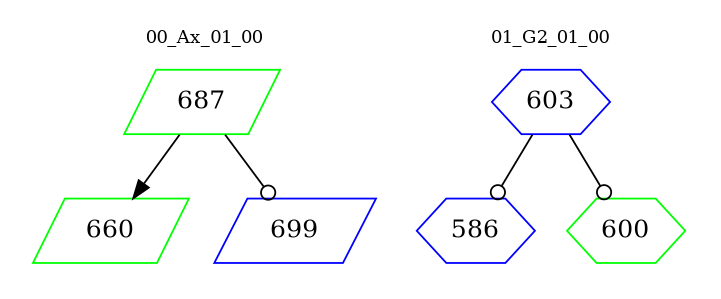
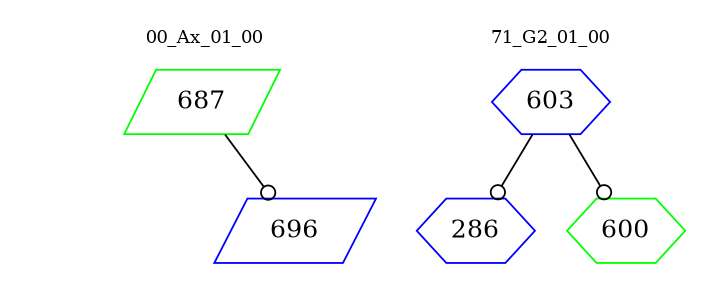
(551, 38) -> (551, 38)
(111, 231) -> none
(295, 231) -> (295, 231)
(476, 231) -> (476, 231)
